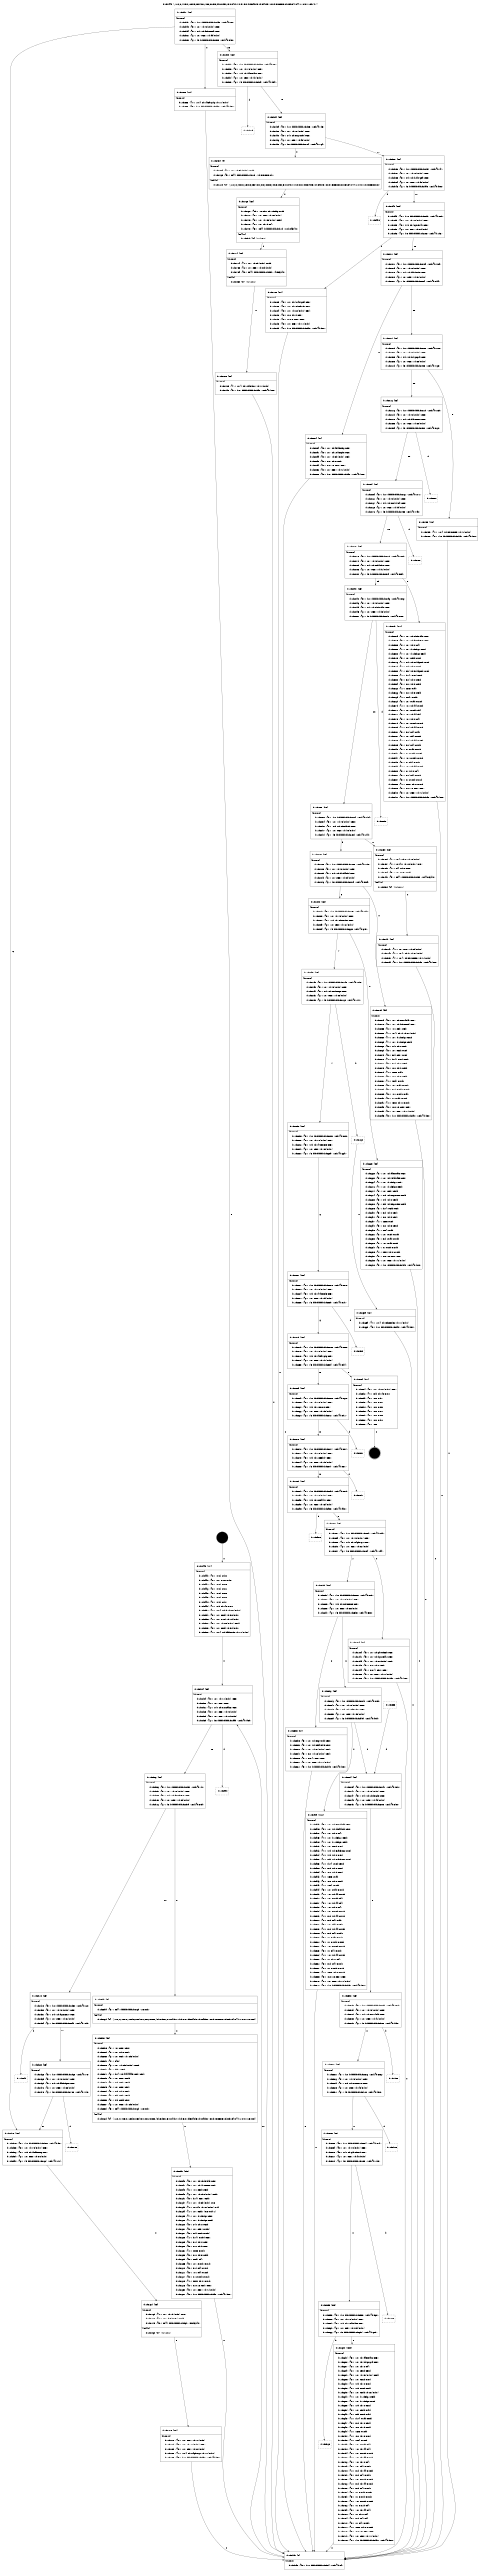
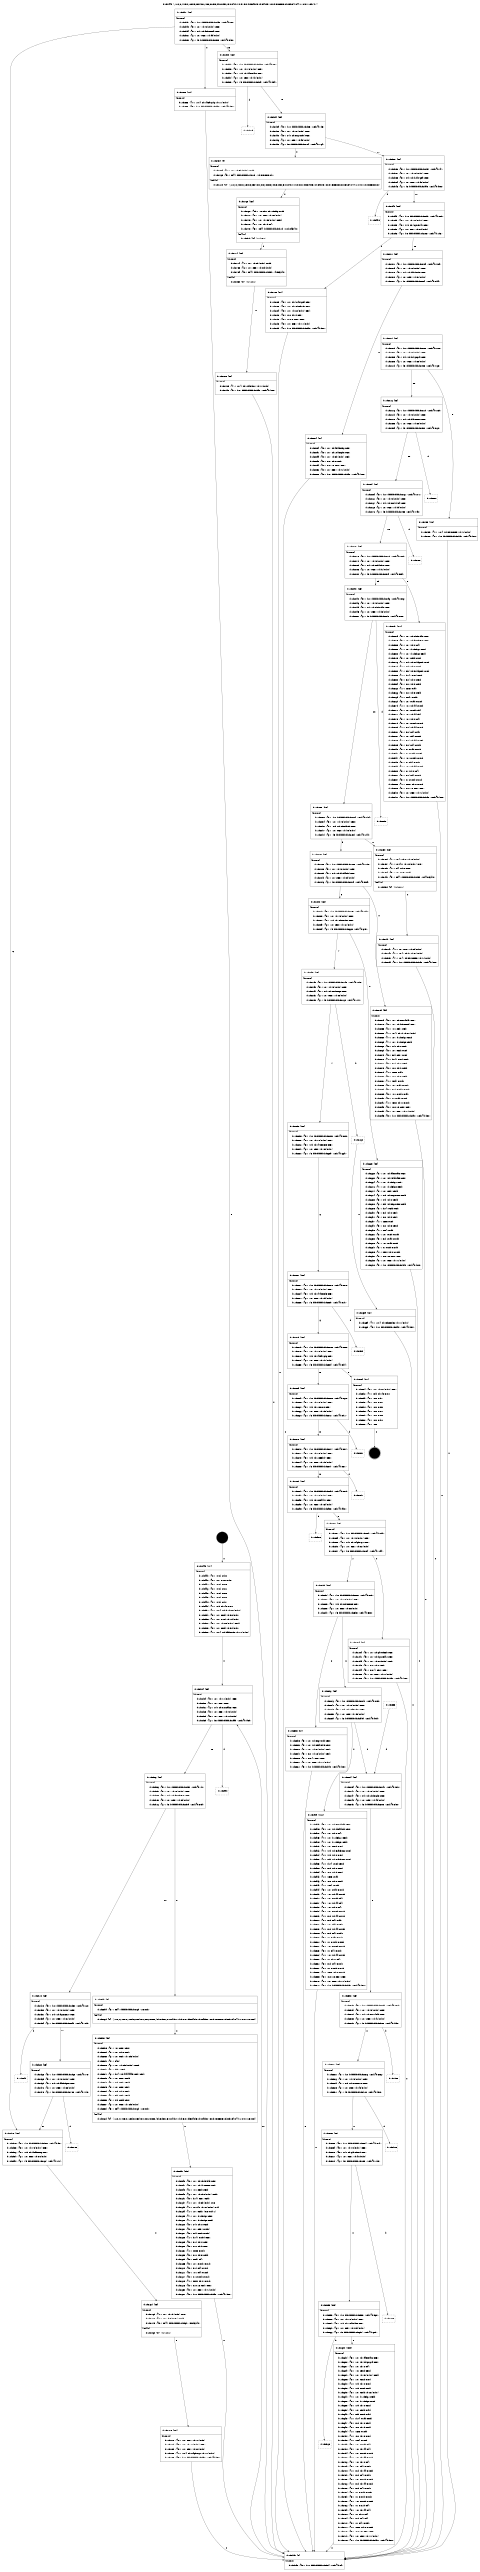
(412, 309) -> none
